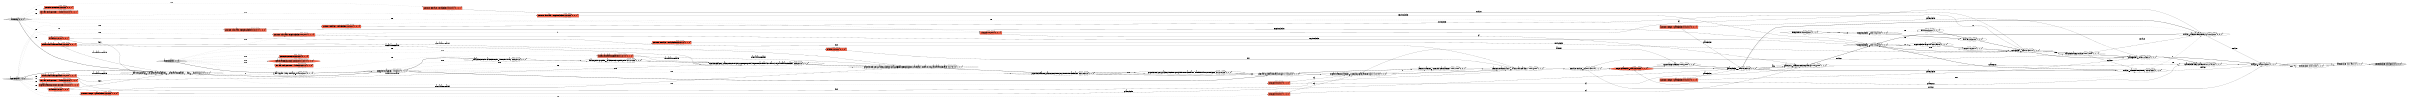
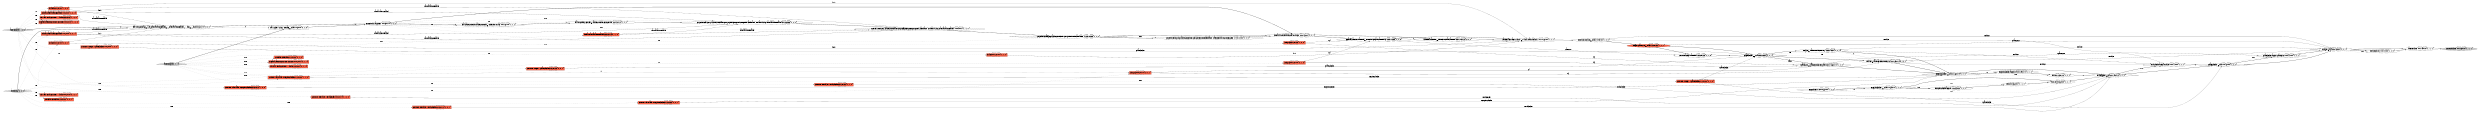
(1479, 12) -> (1529, 107)
(1920, 20) -> none
(294, 61) -> (289, 62)
(2112, 62) -> (1983, 55)
none -> (924, 81)
(1907, 84) -> (1998, 42)
none -> (1951, 88)
